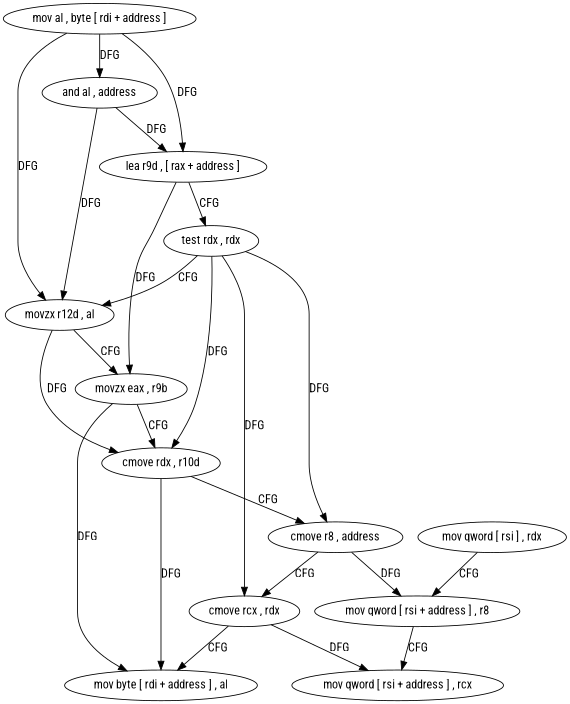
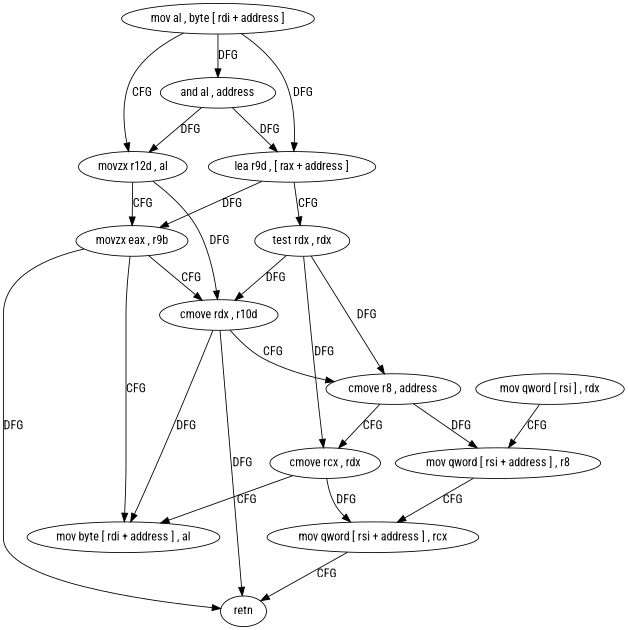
(28, 167) -> (142, 93)
(157, 285) -> none
(88, 537) -> (136, 389)
none -> (243, 611)
